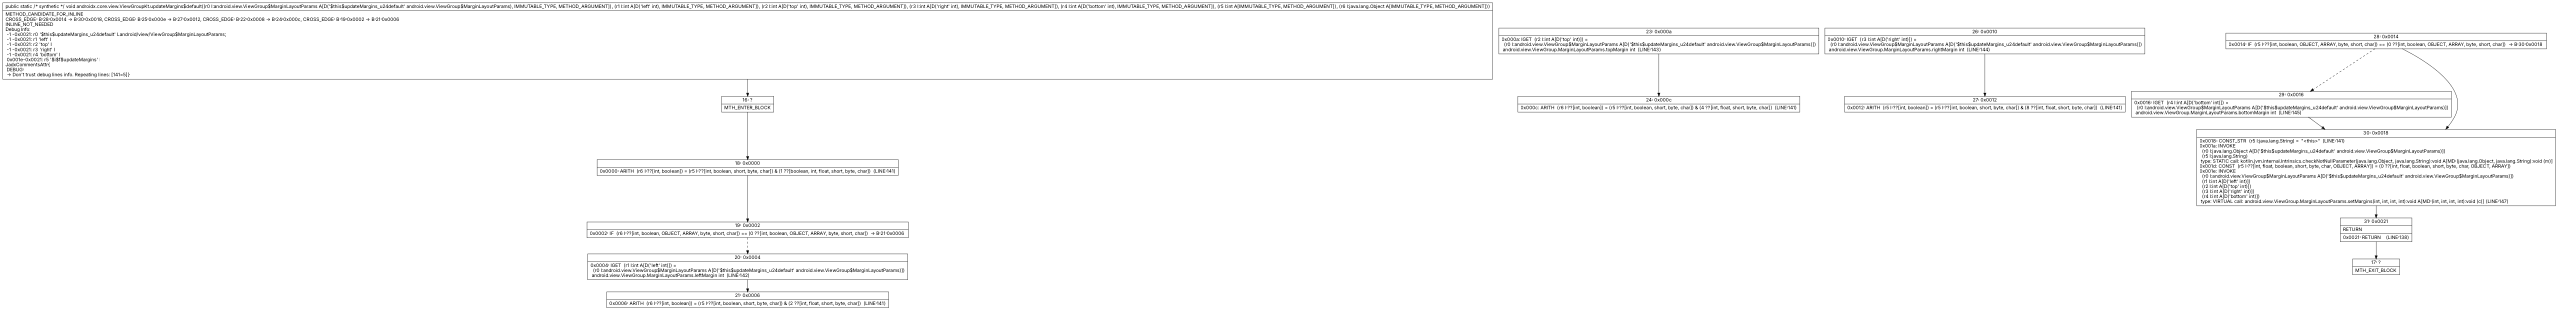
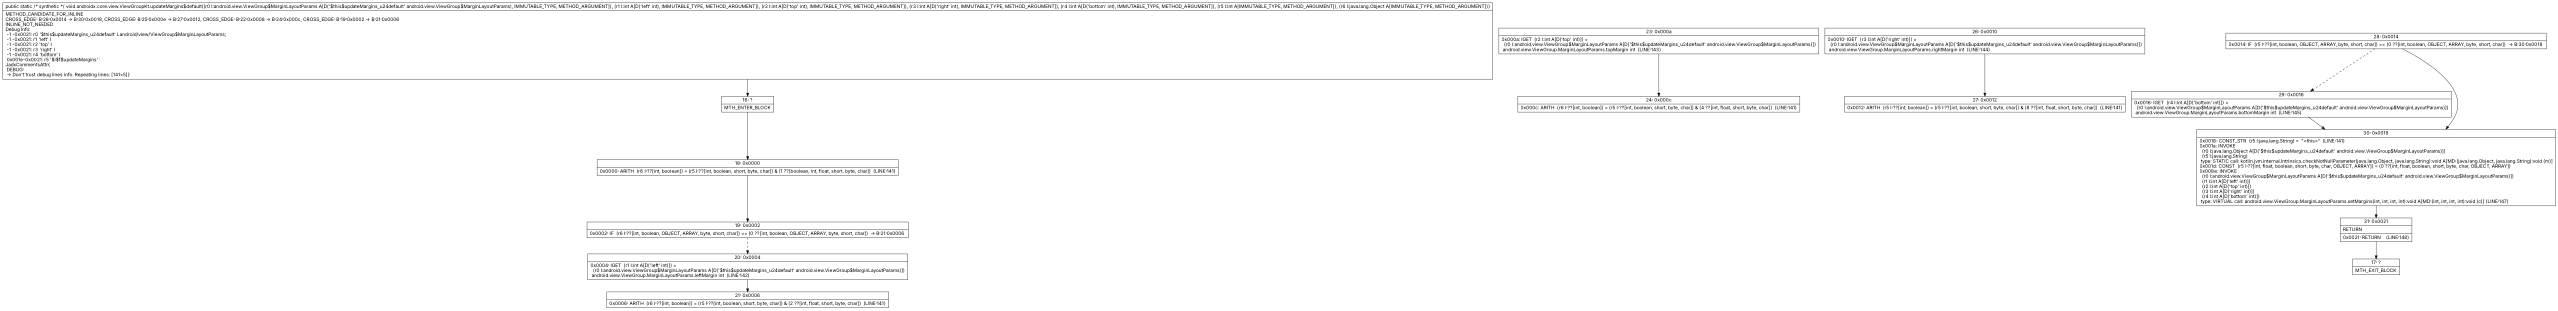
(2219, 171) -> (2220, 171)
(2376, 238) -> (2376, 238)
